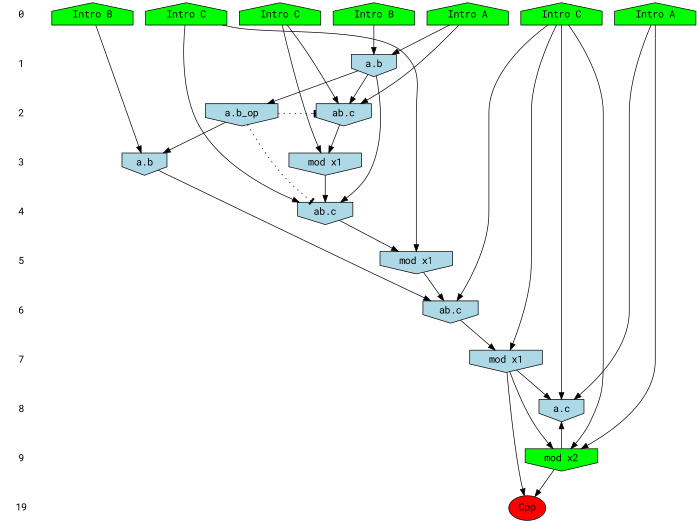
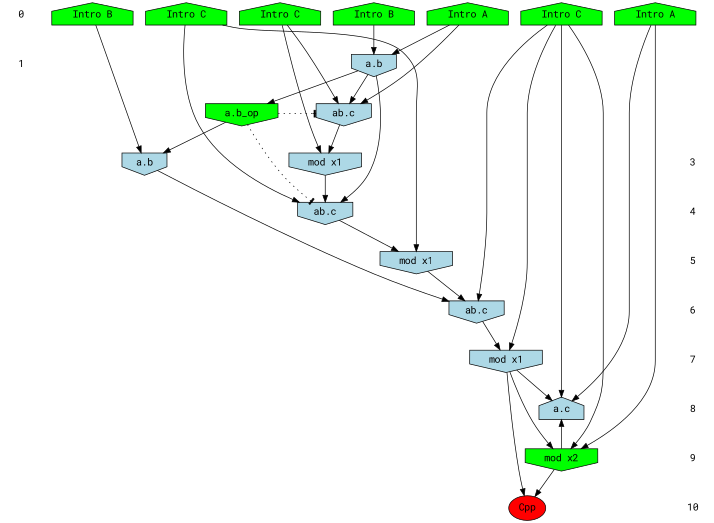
(21, 114) -> none
(242, 114) -> (242, 114)
(561, 409) -> (561, 409)
(21, 508) -> (693, 508)
